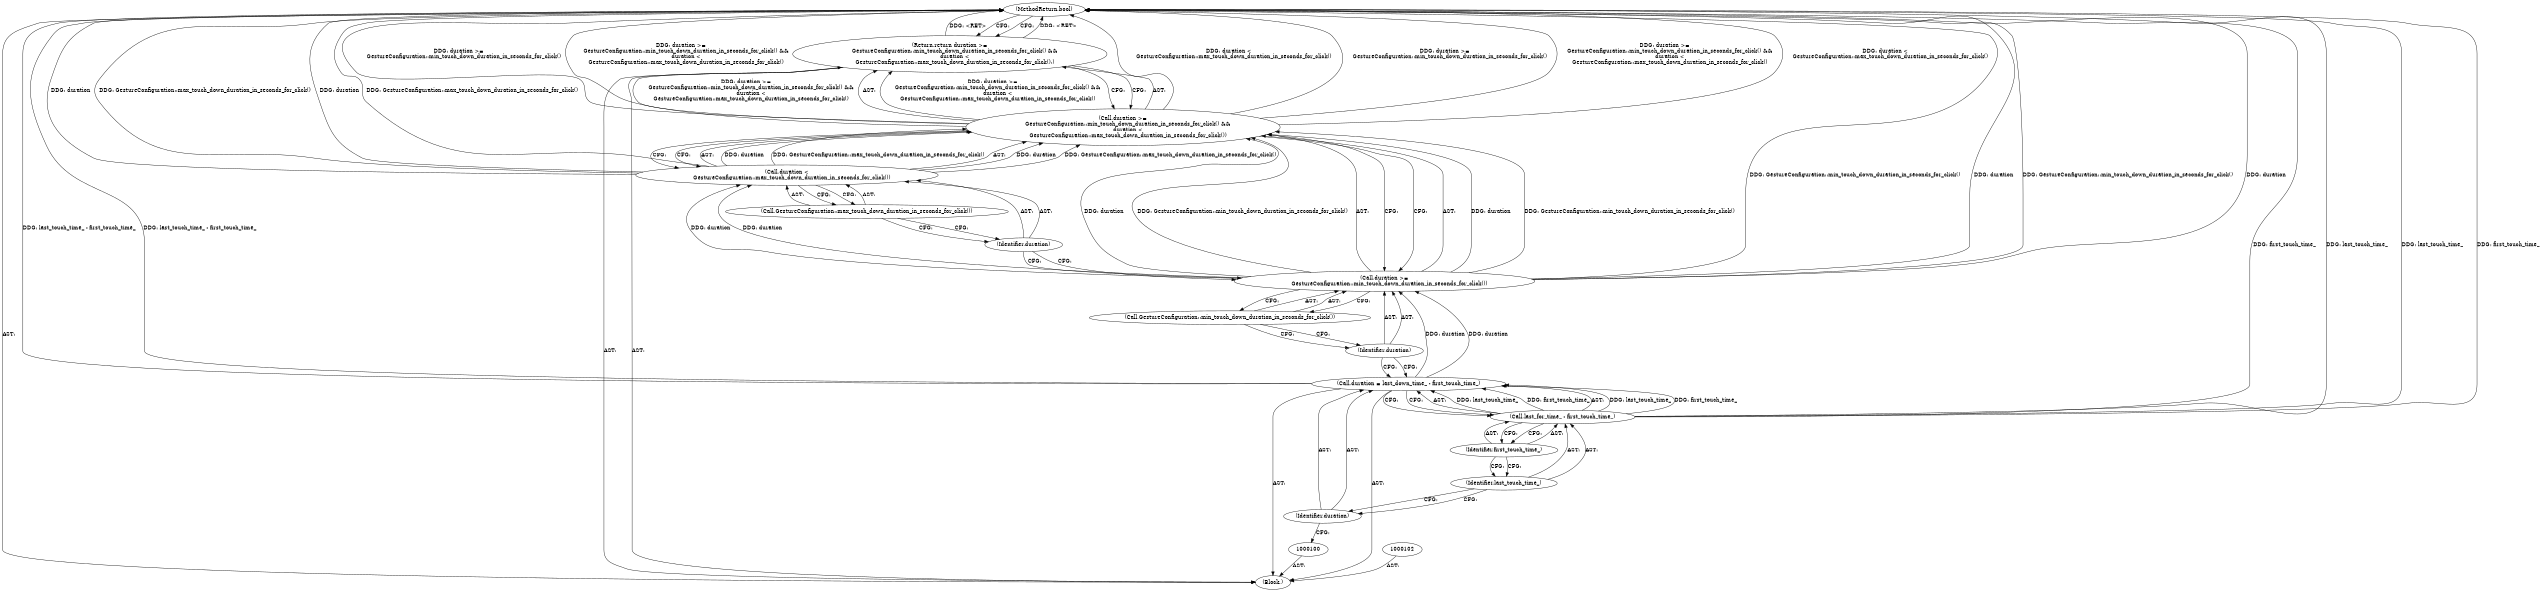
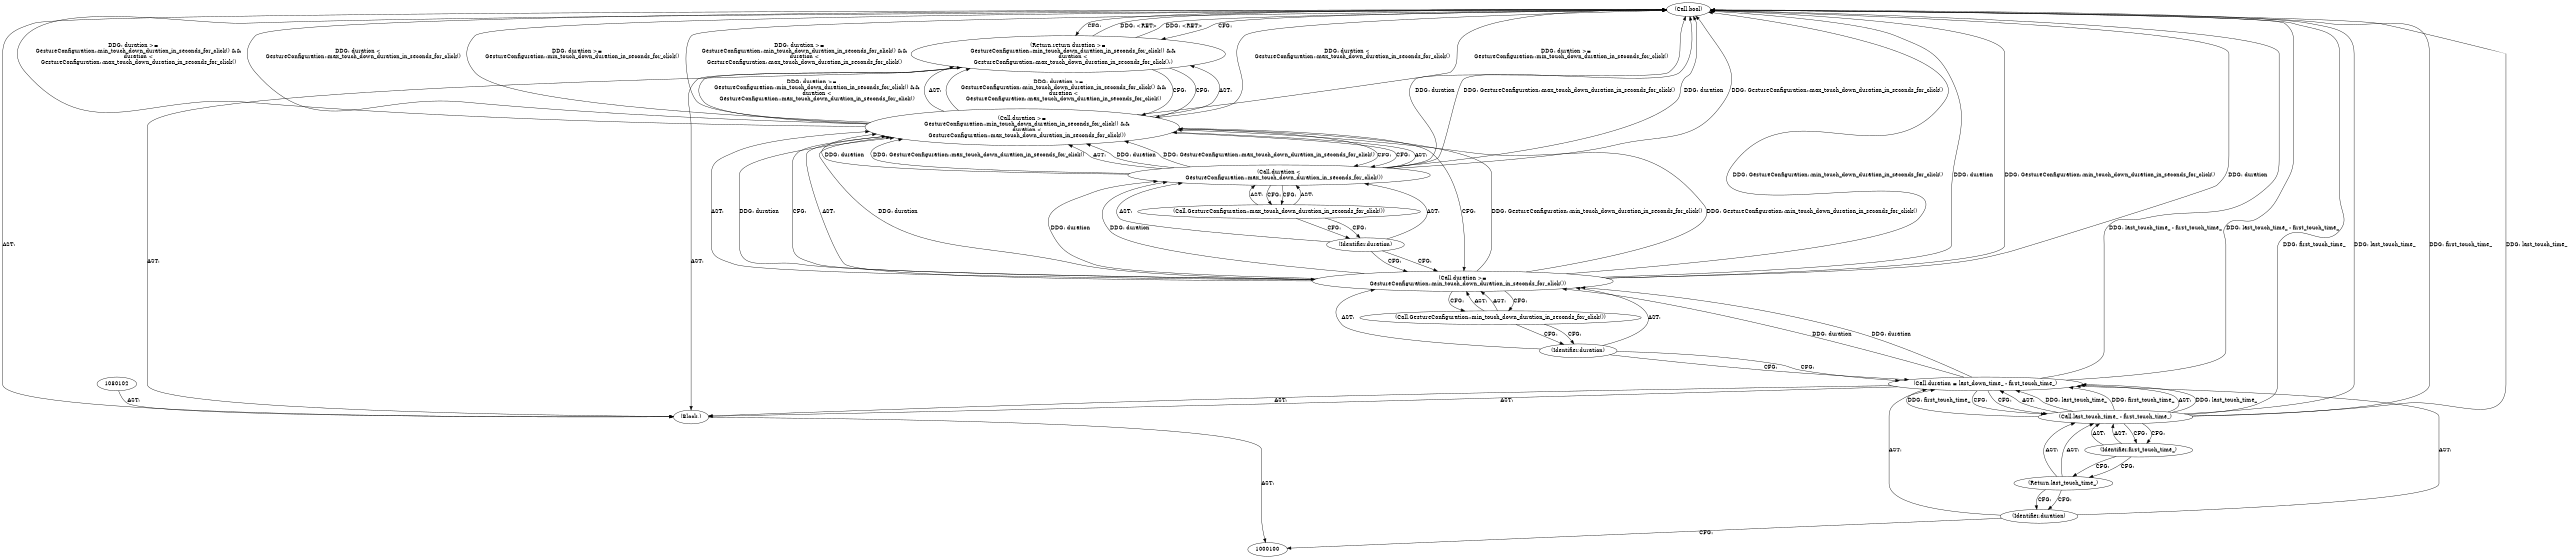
(1044, 10) -> (1689, 10)
(1563, 417) -> (2116, 417)
(1504, 483) -> (2063, 483)
(1402, 549) -> (117, 384)
(1292, 565) -> (1031, 424)
